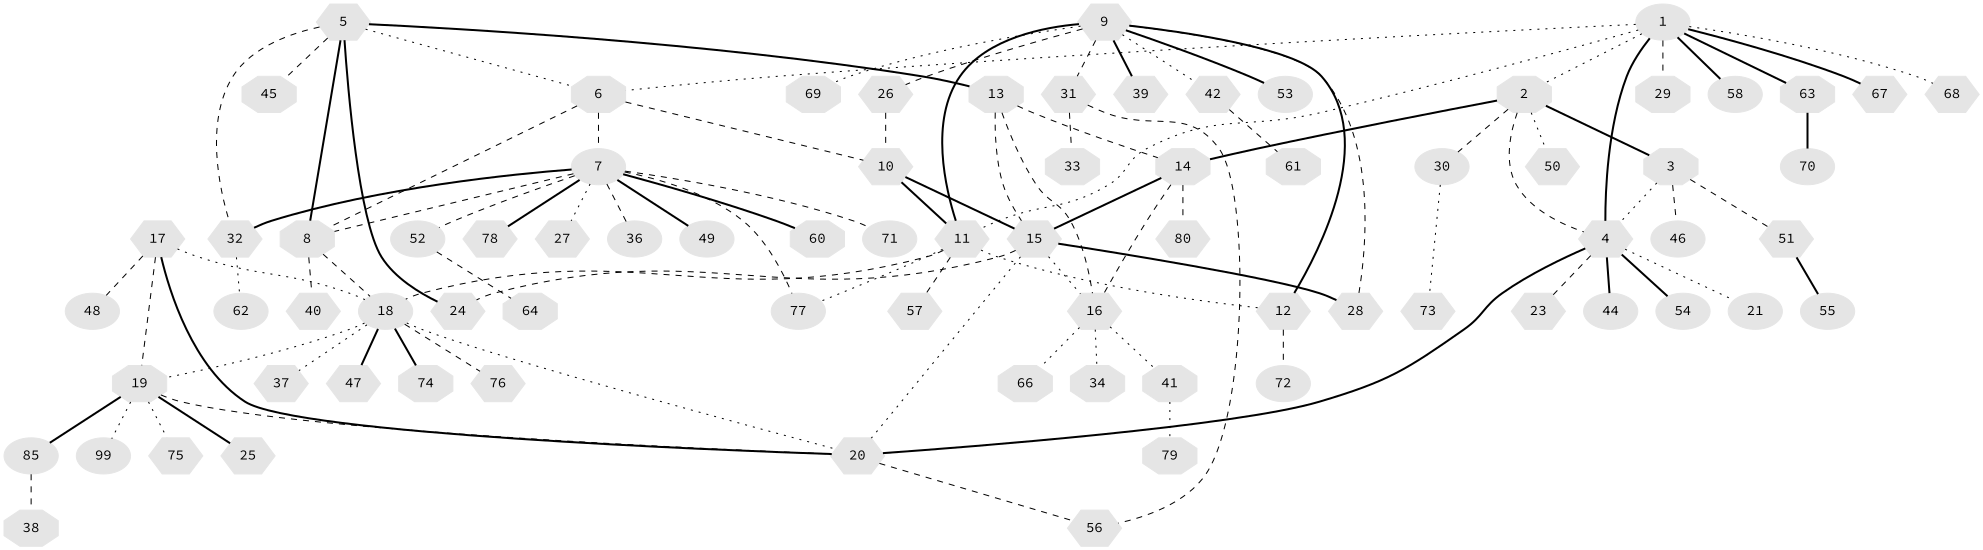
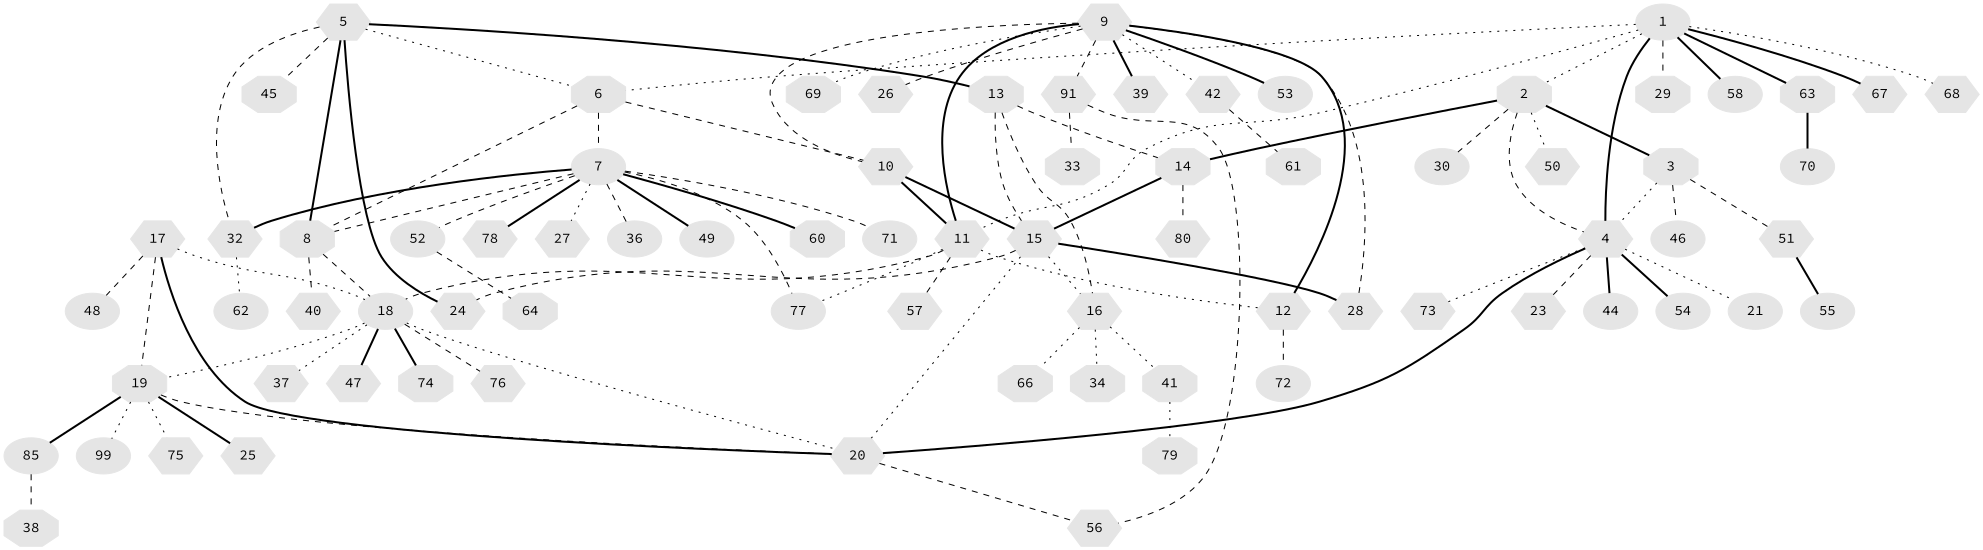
(1068, 94) -> (1068, 94)
(886, 131) -> (854, 43)
(1136, 238) -> none
(1435, 239) -> (1516, 275)
